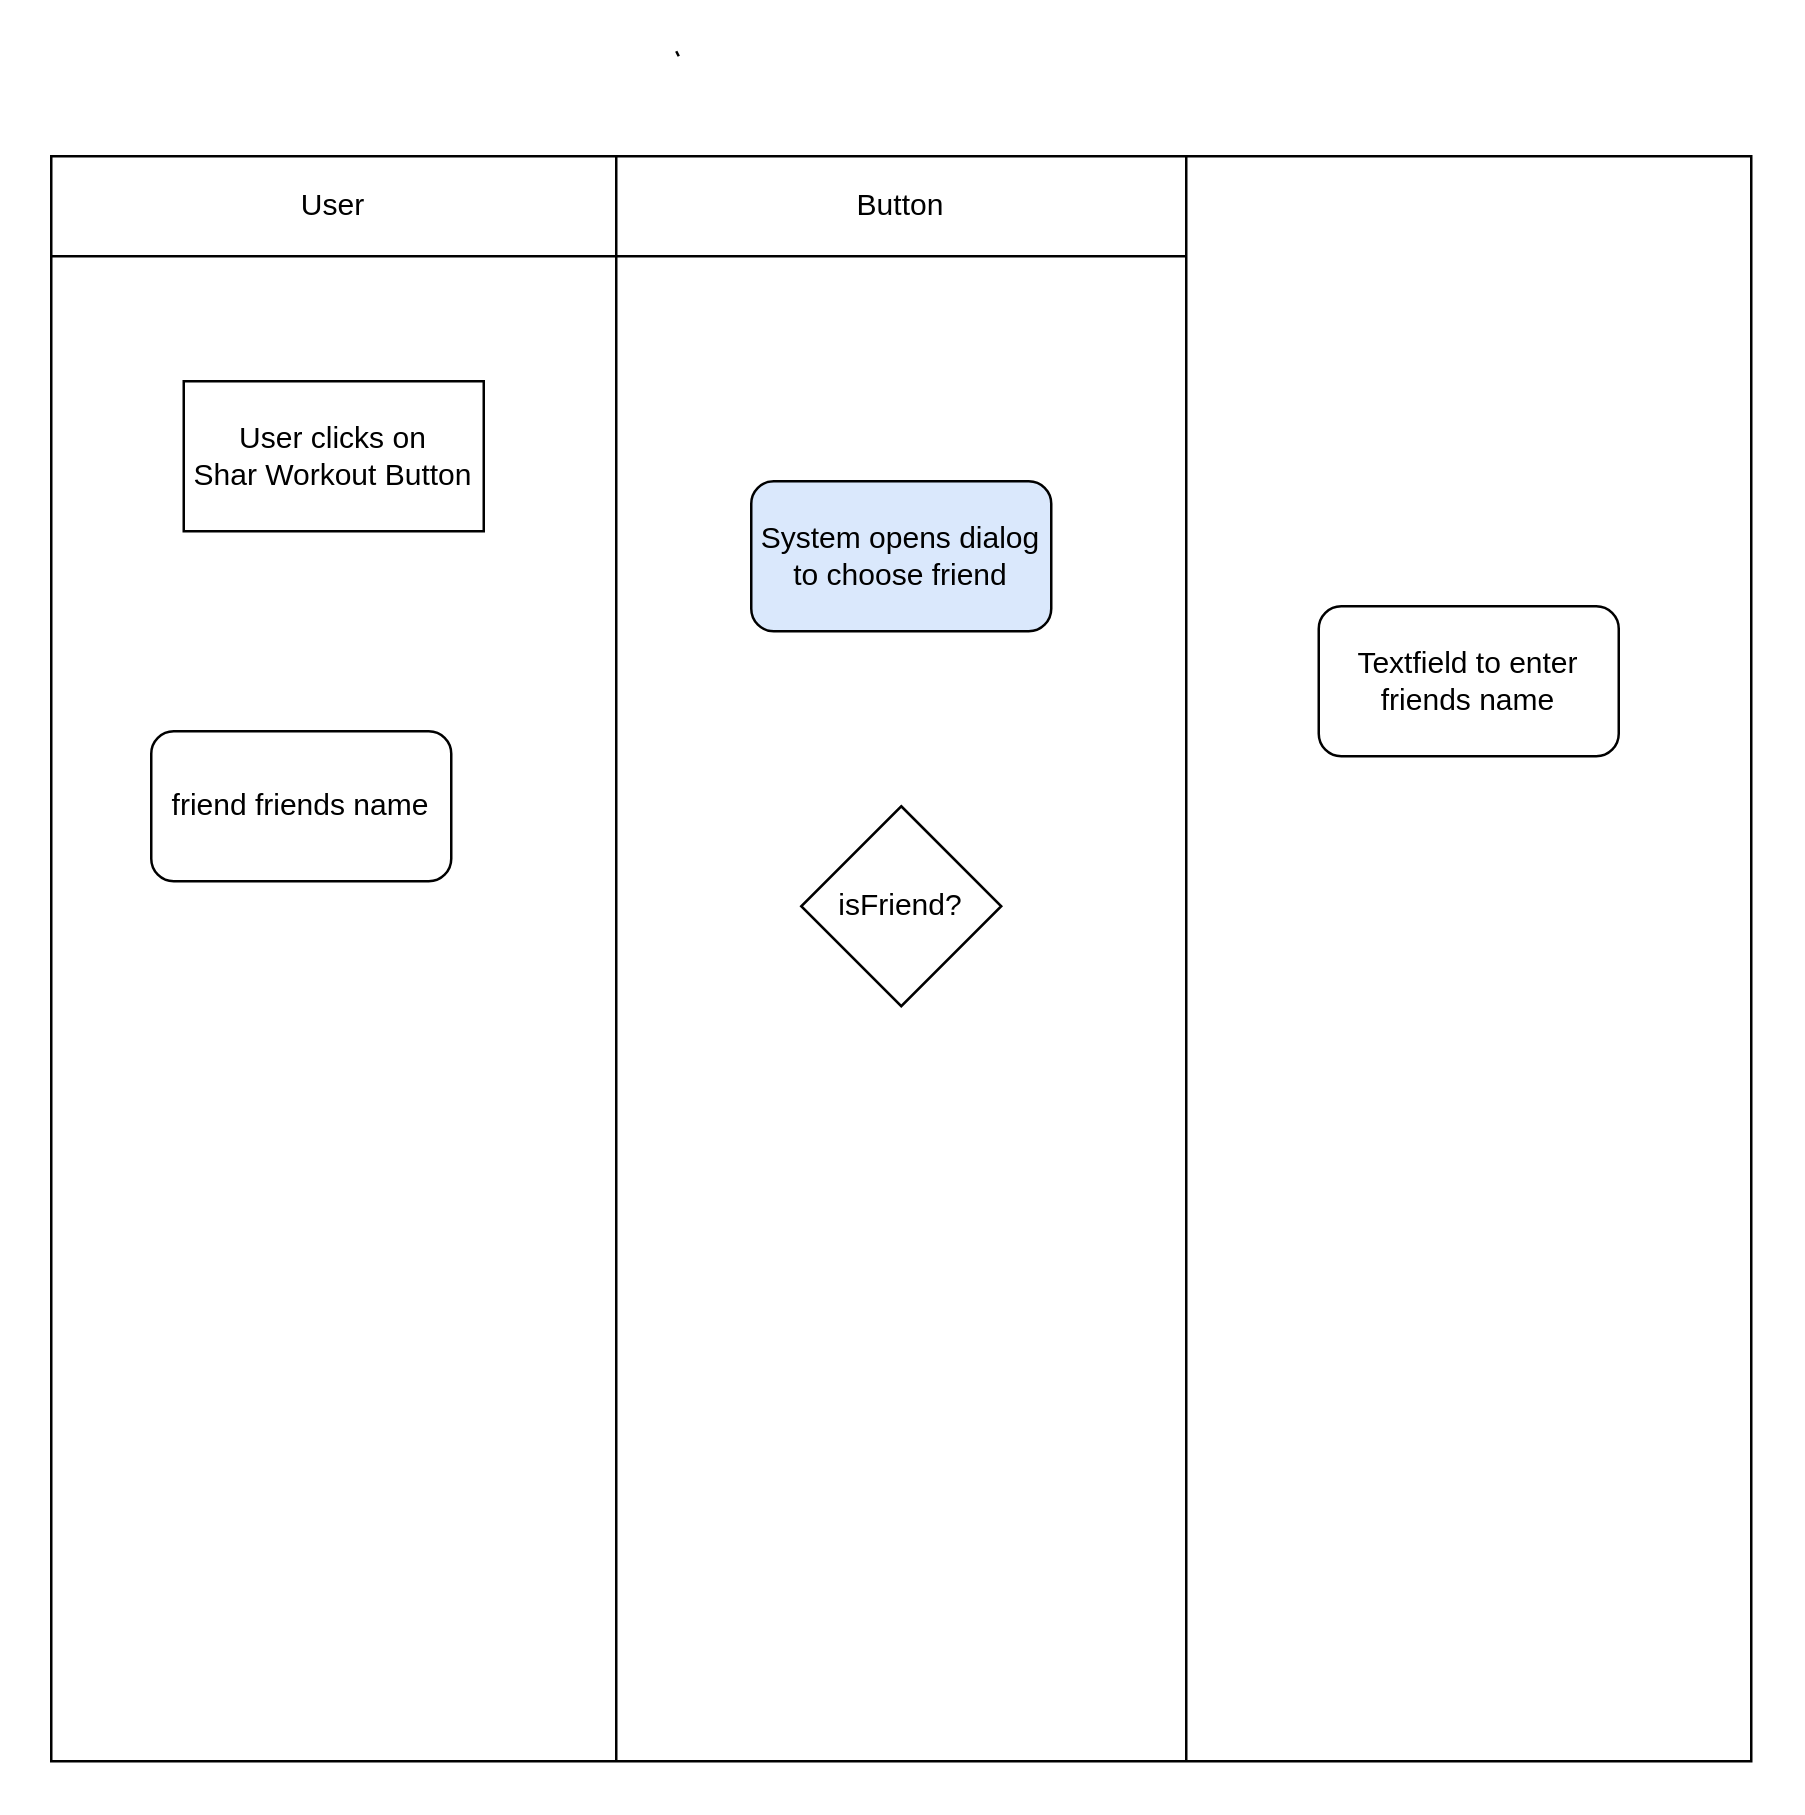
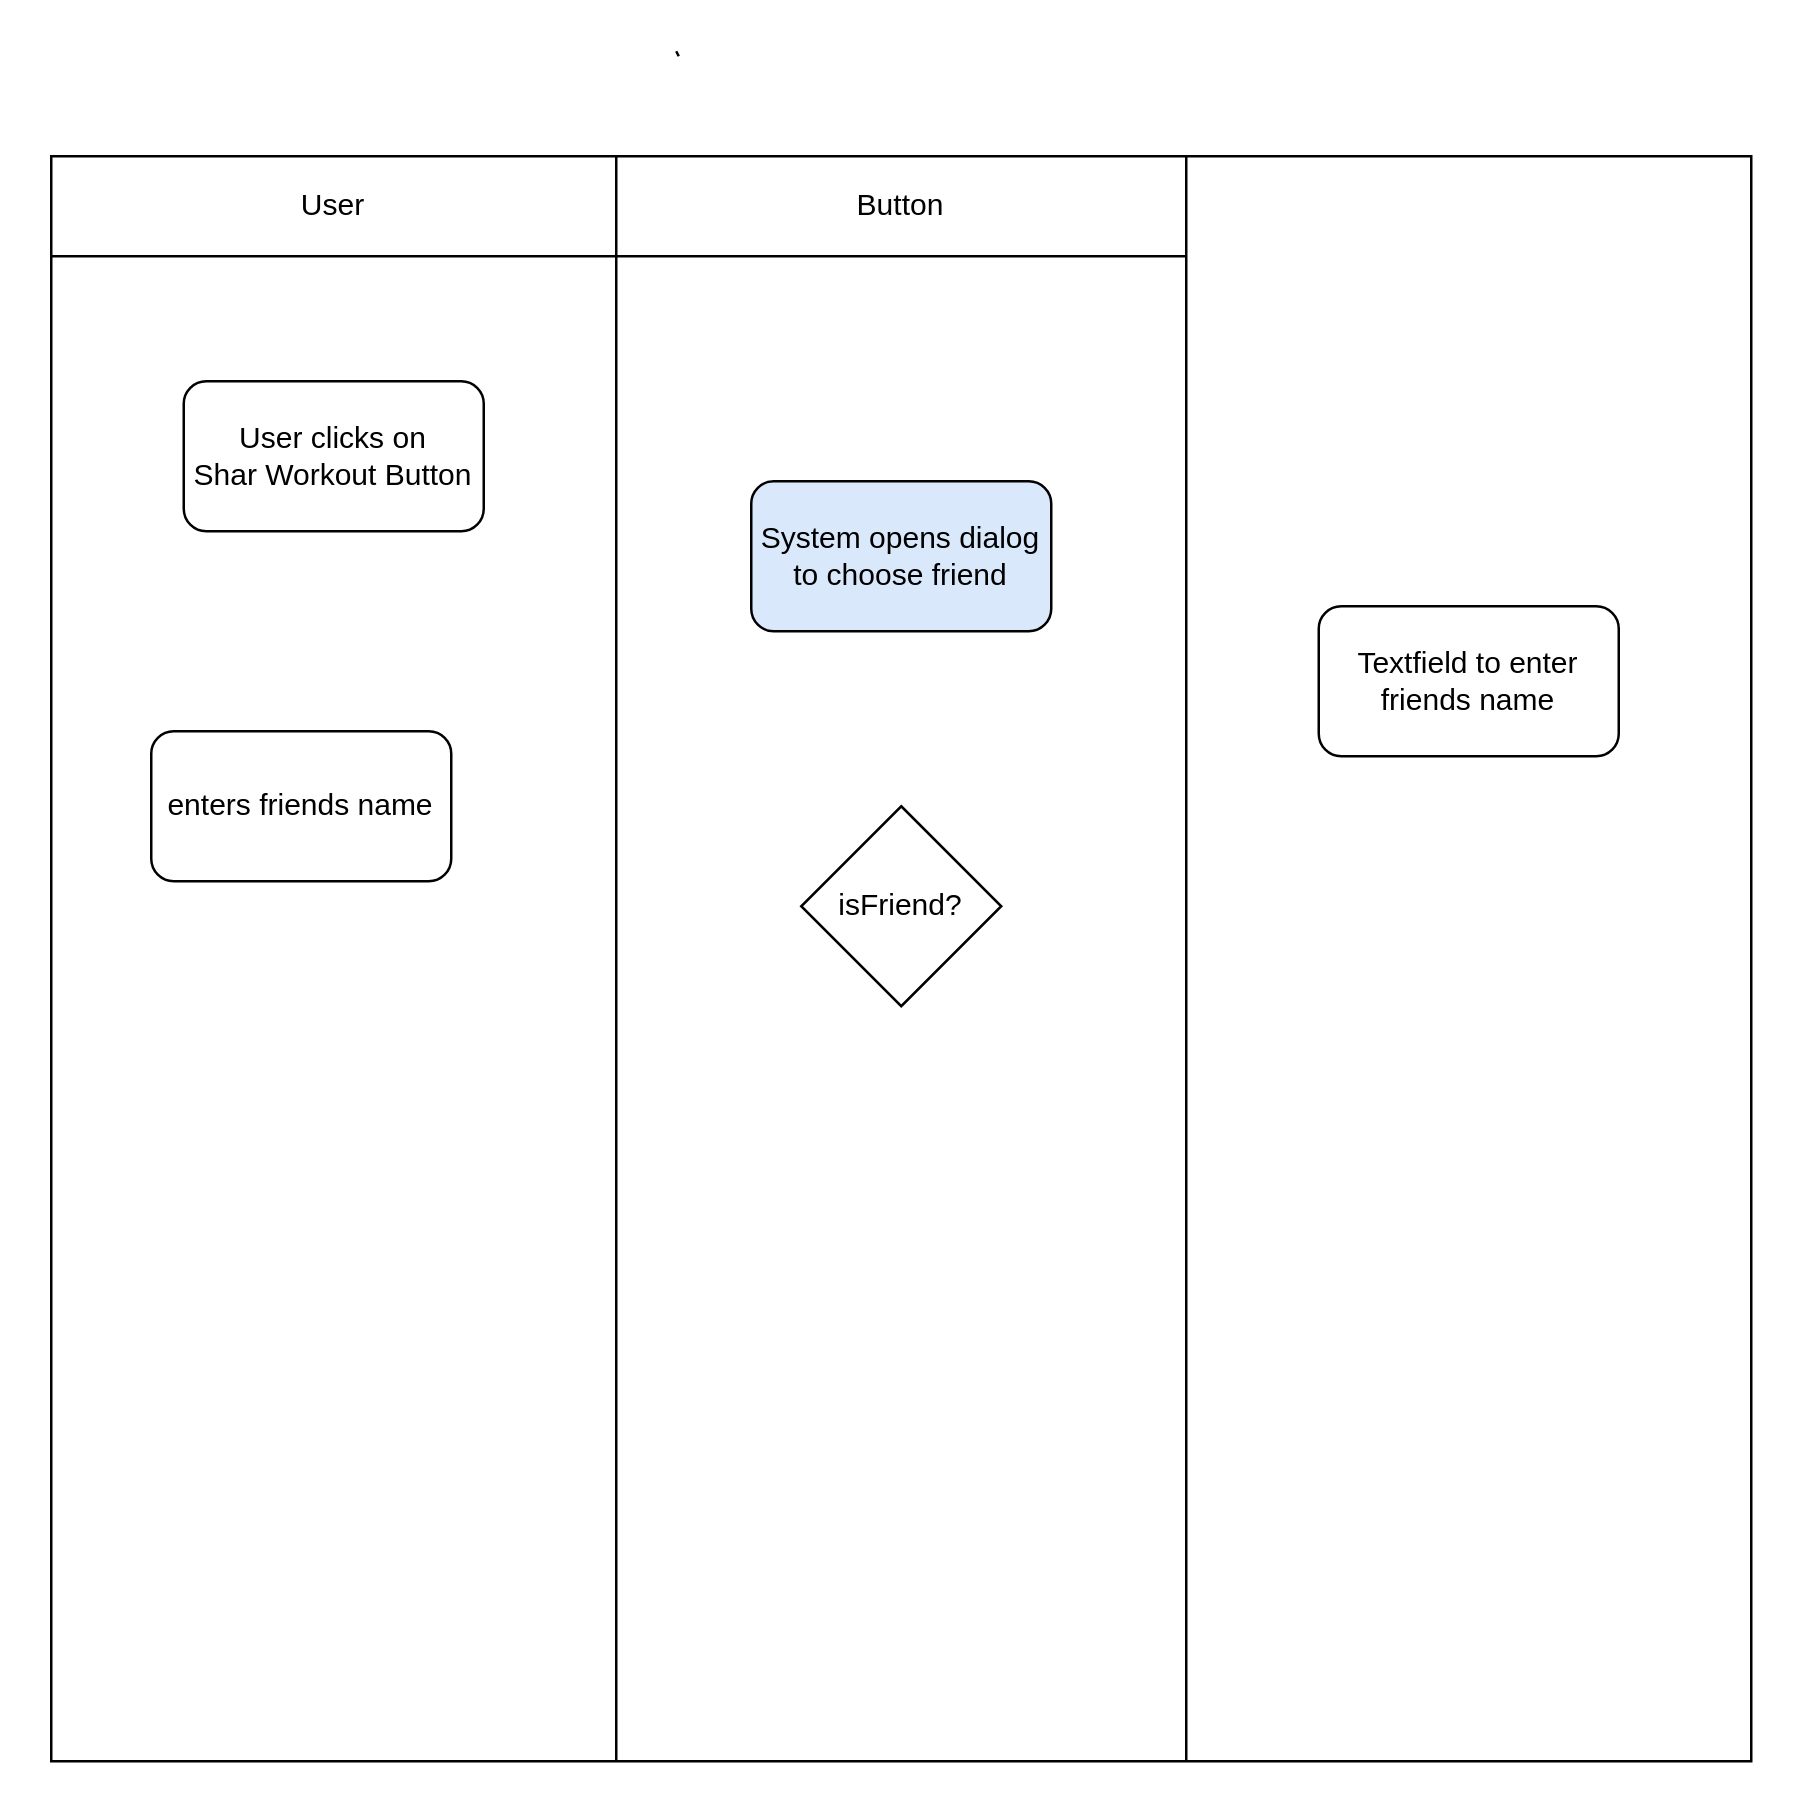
(334, 456) -> (334, 456)
(301, 806) -> (301, 806)
